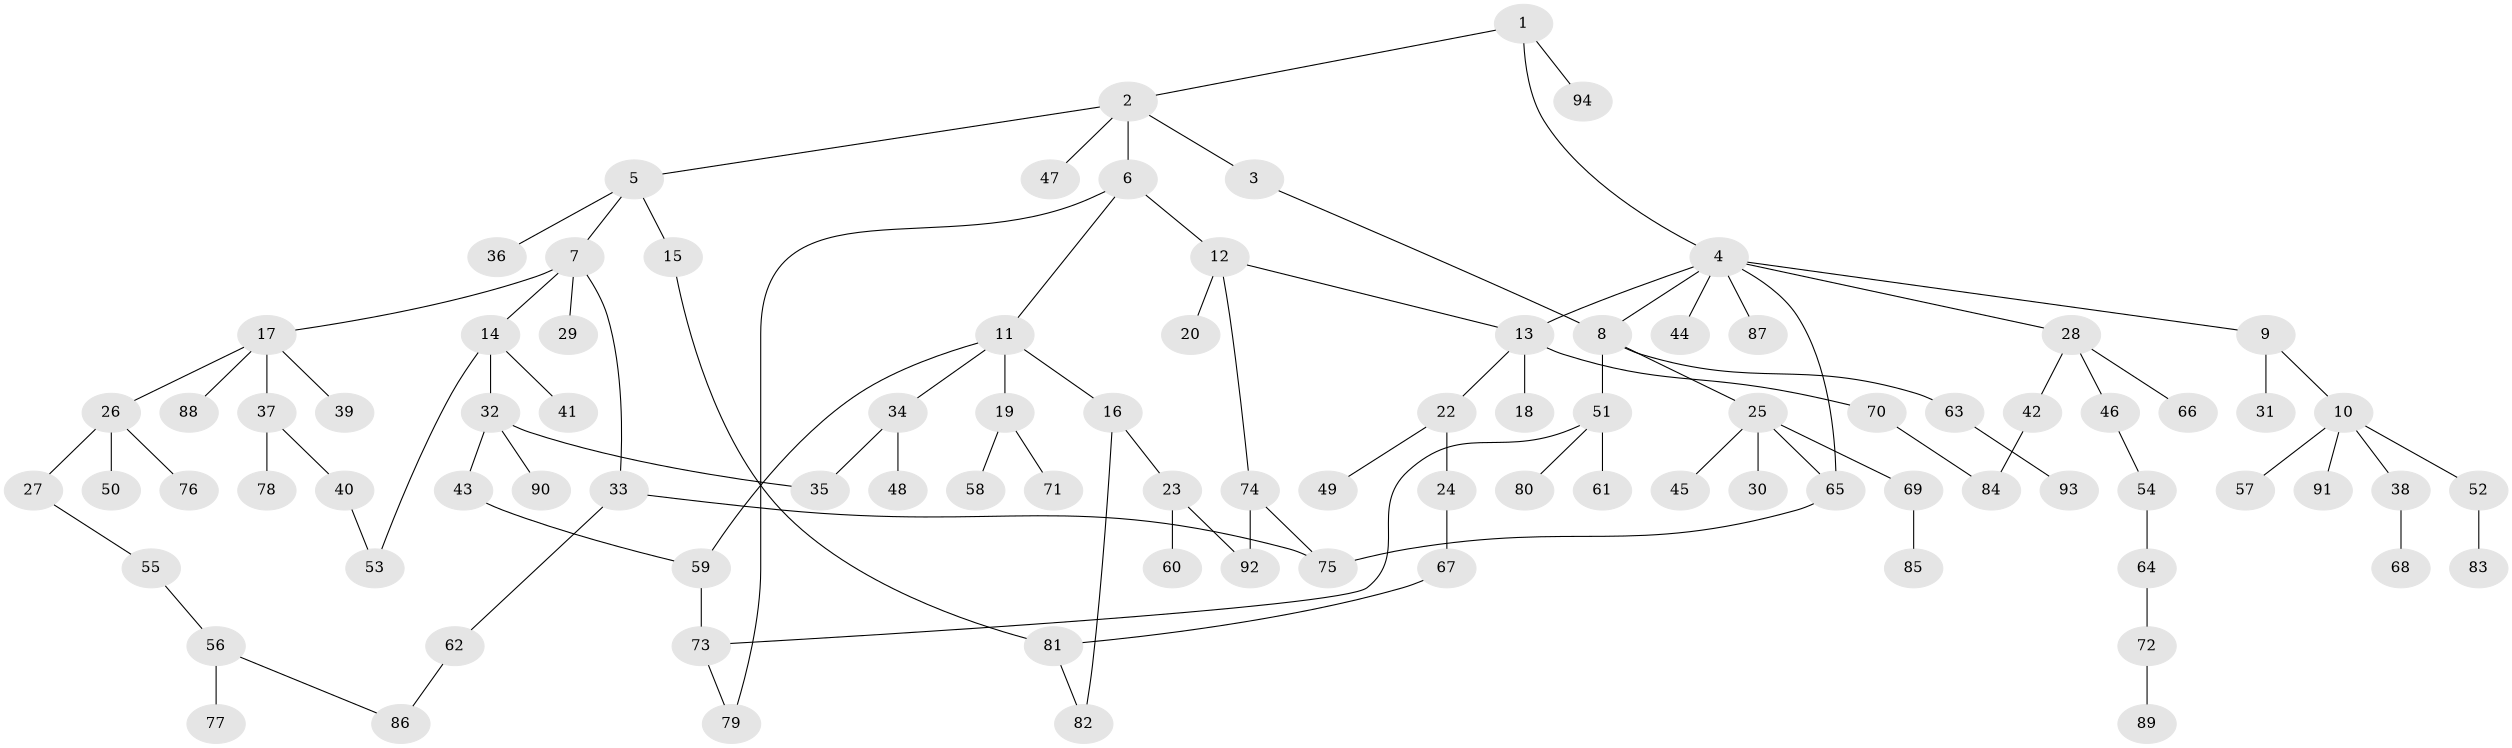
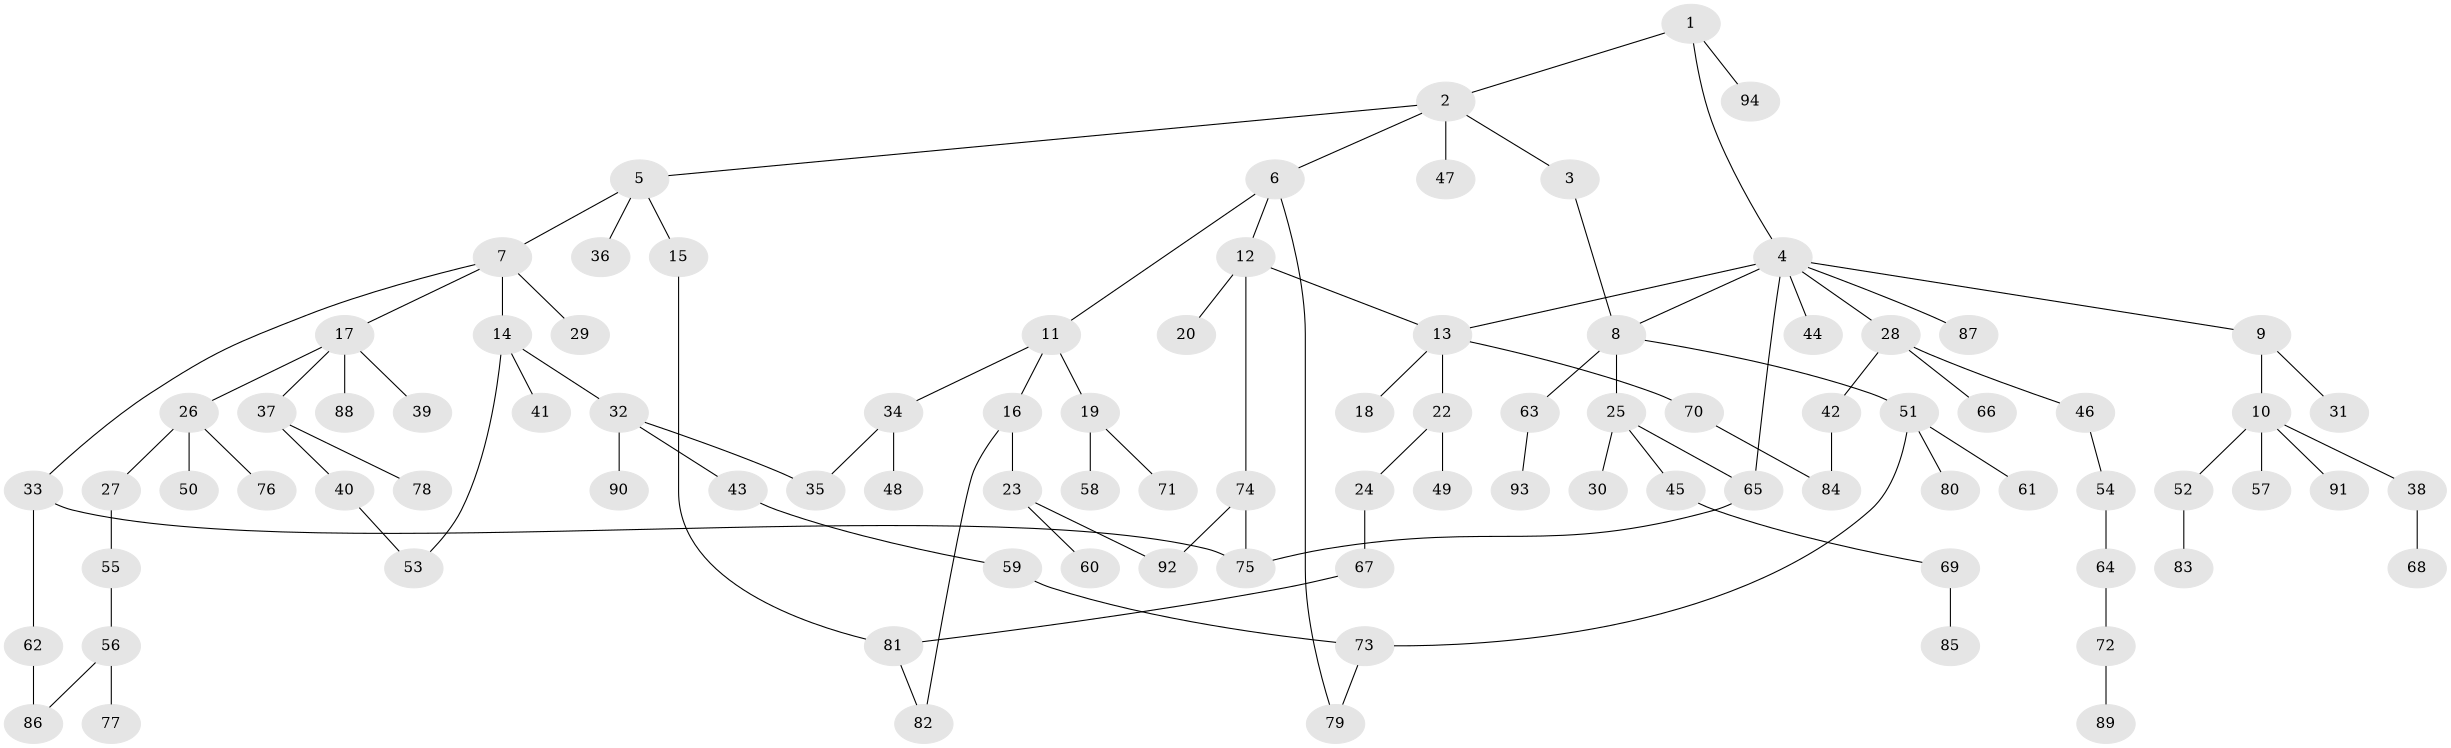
(825, 420) -> none
(1828, 448) -> (1809, 538)
